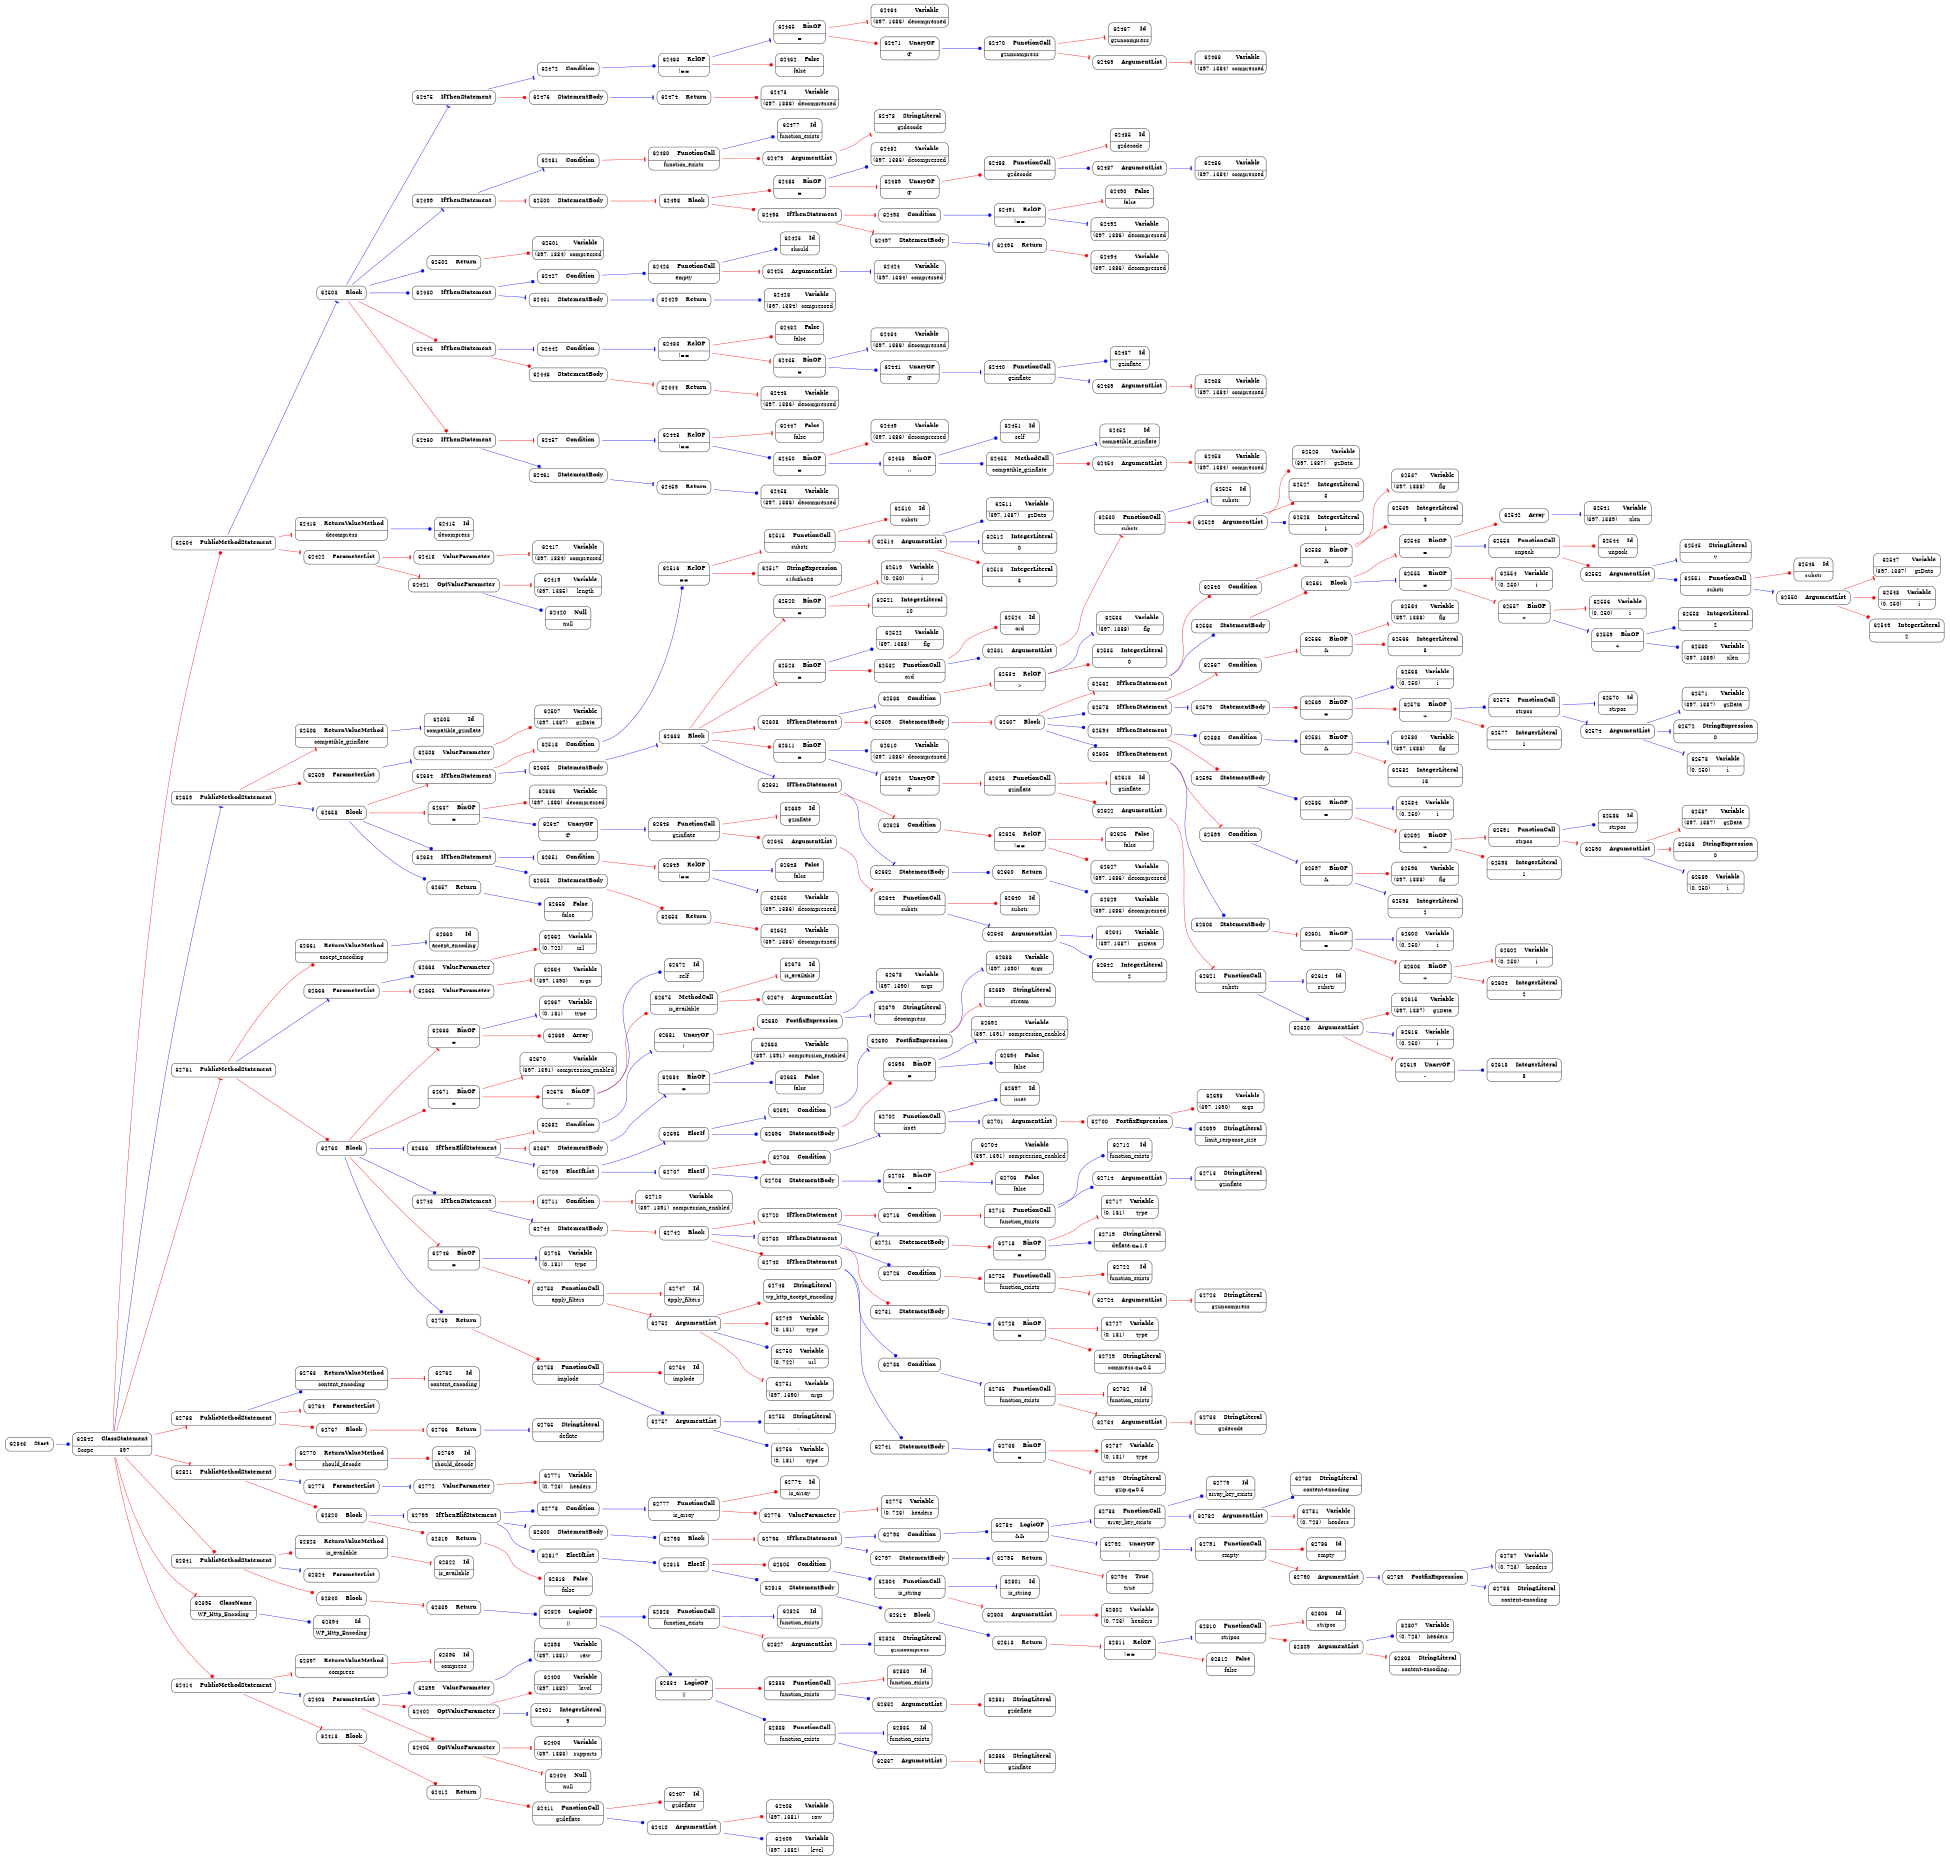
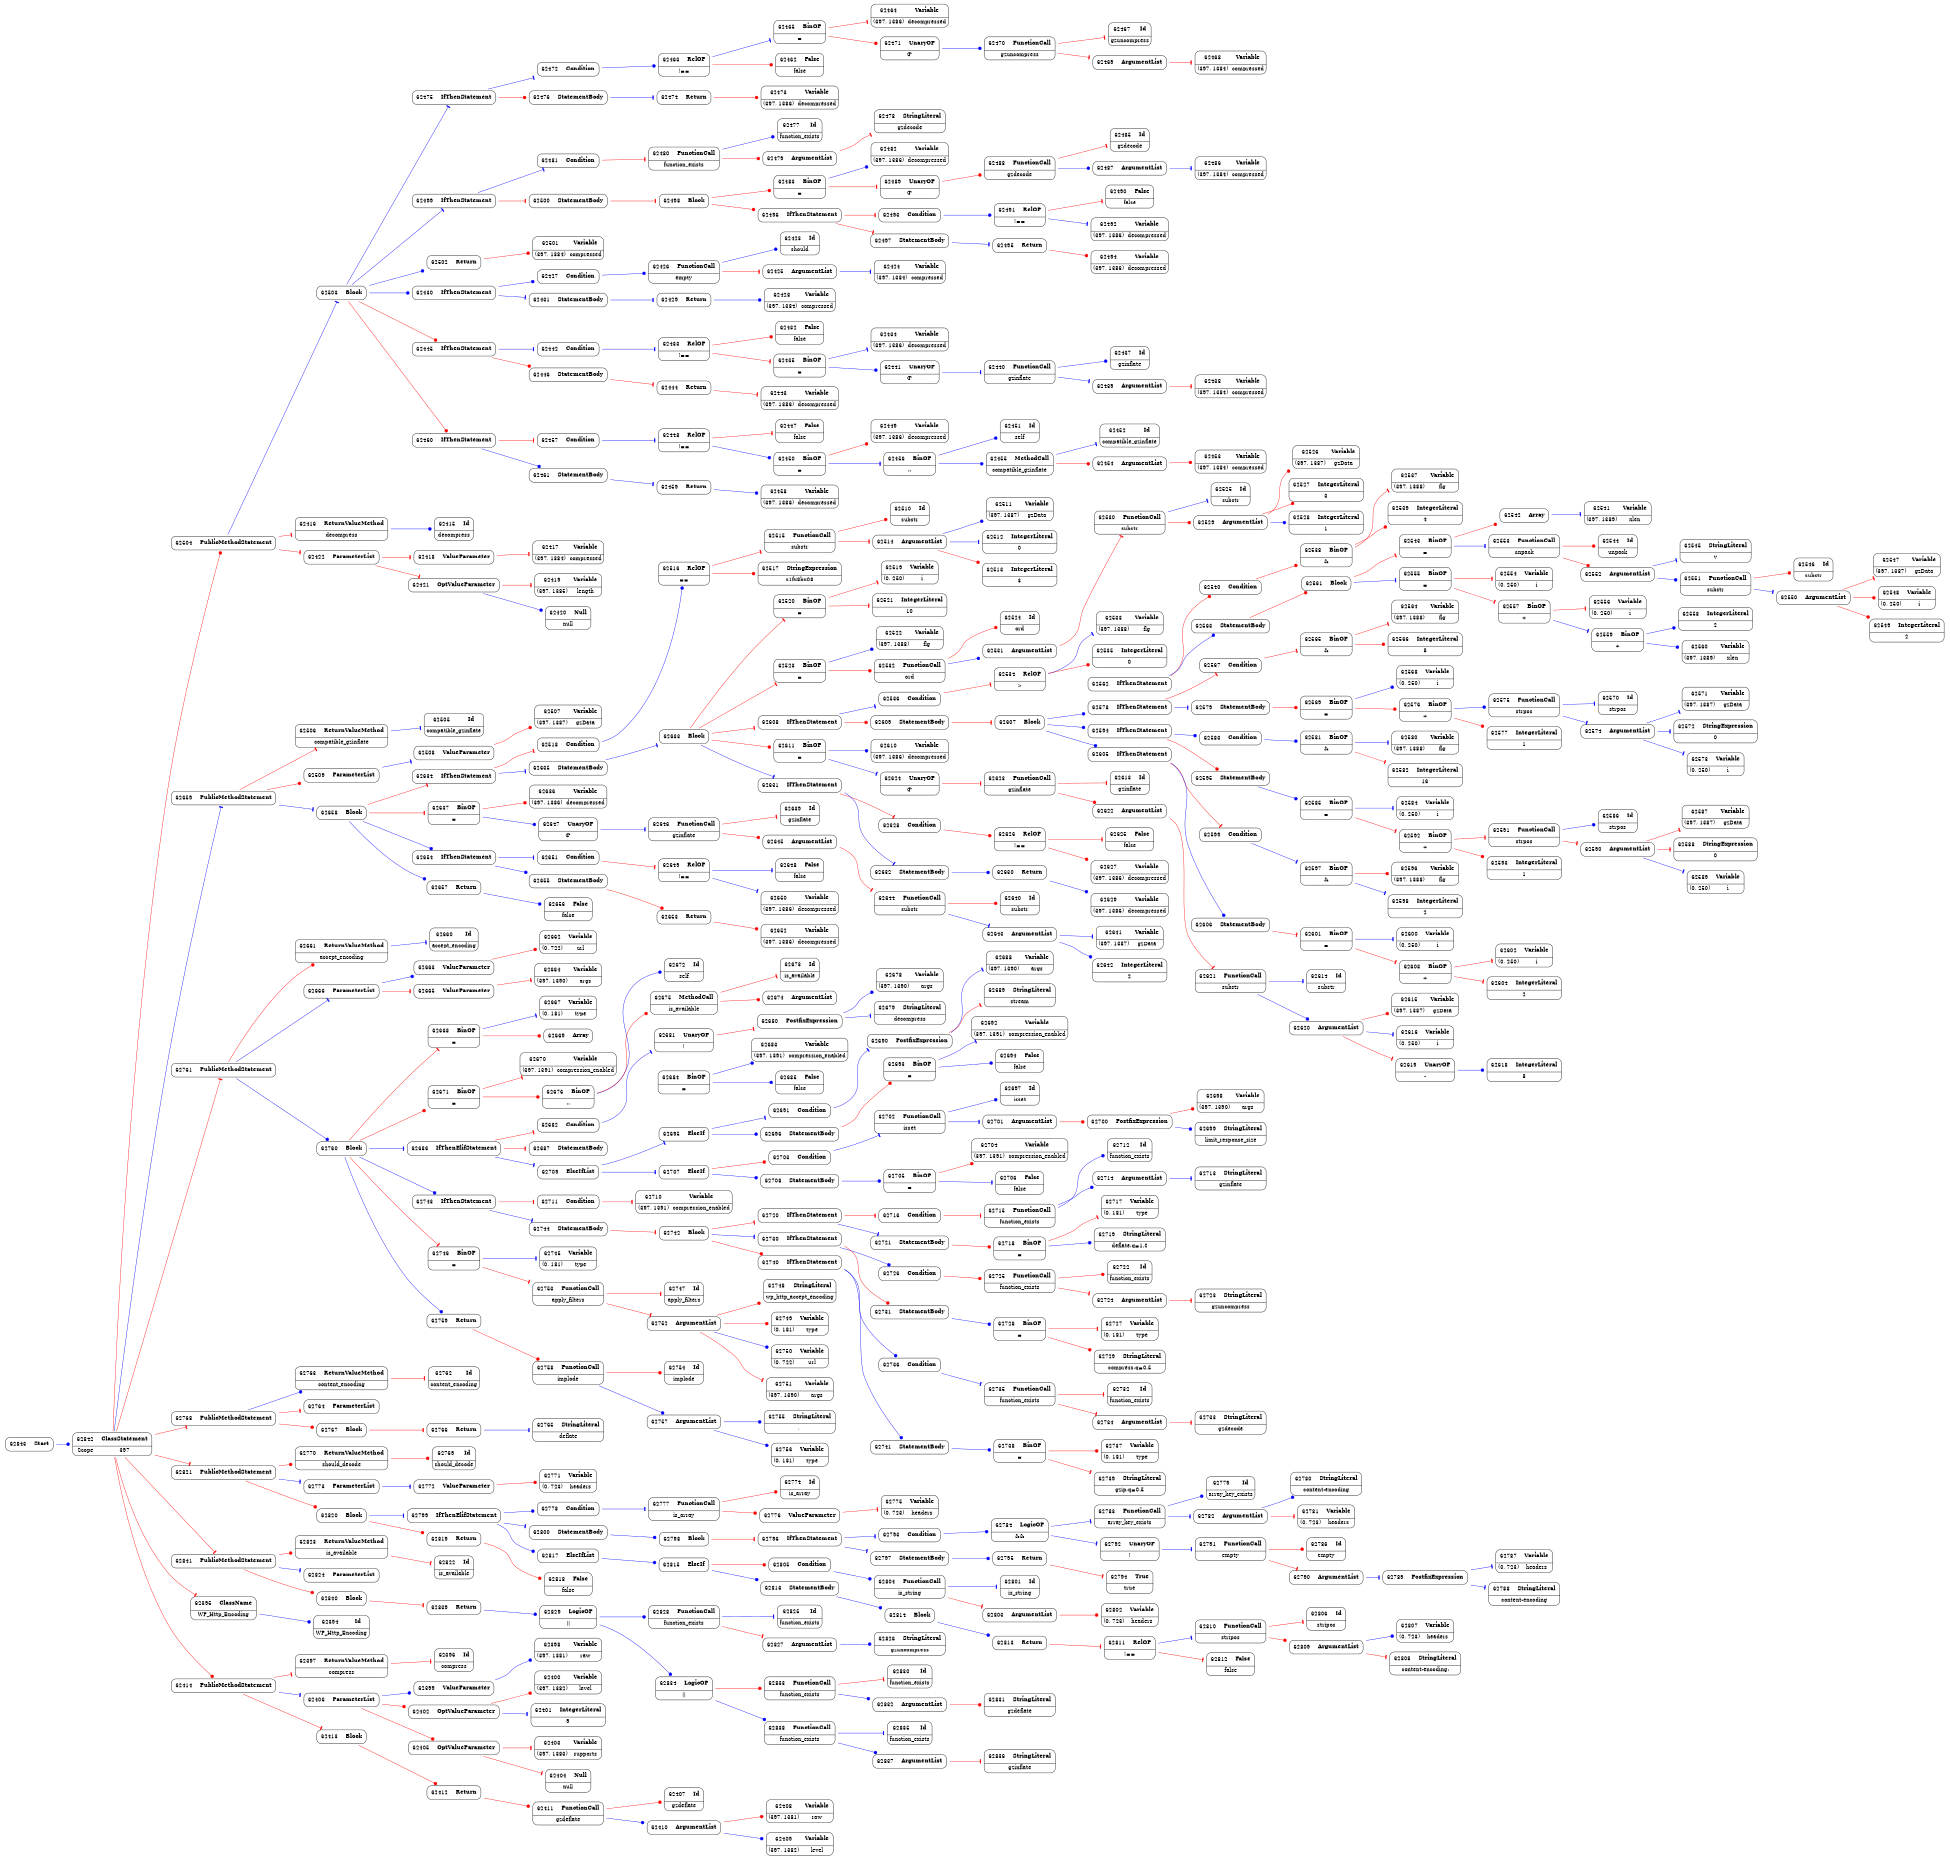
(1065, 703) -> none
(281, 1109) -> (281, 1109)
(637, 1119) -> none
(169, 1504) -> (169, 1504)
